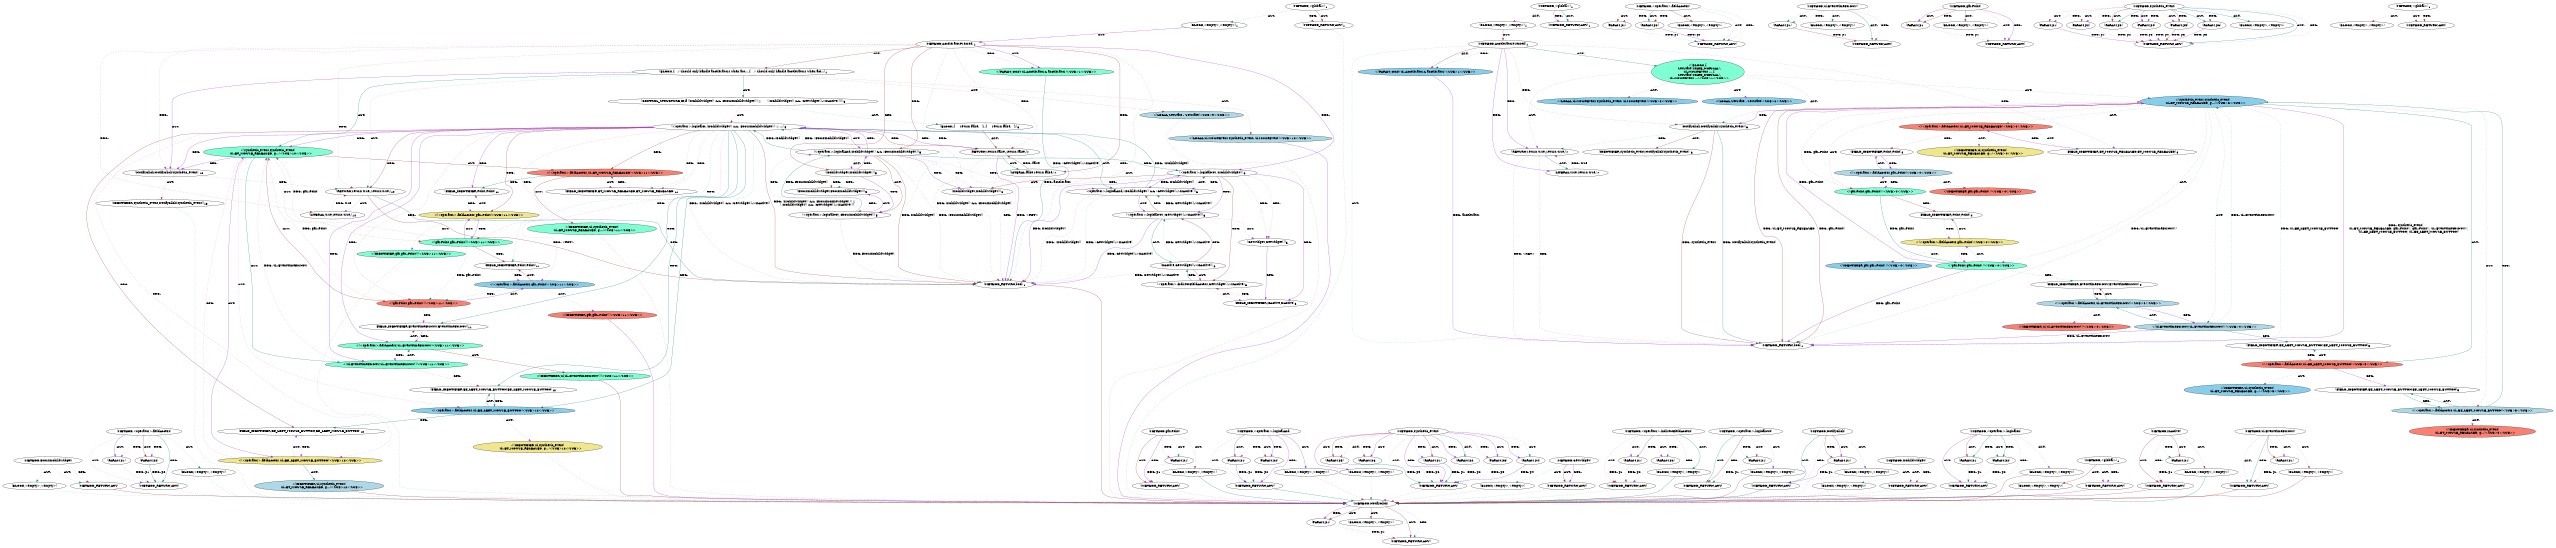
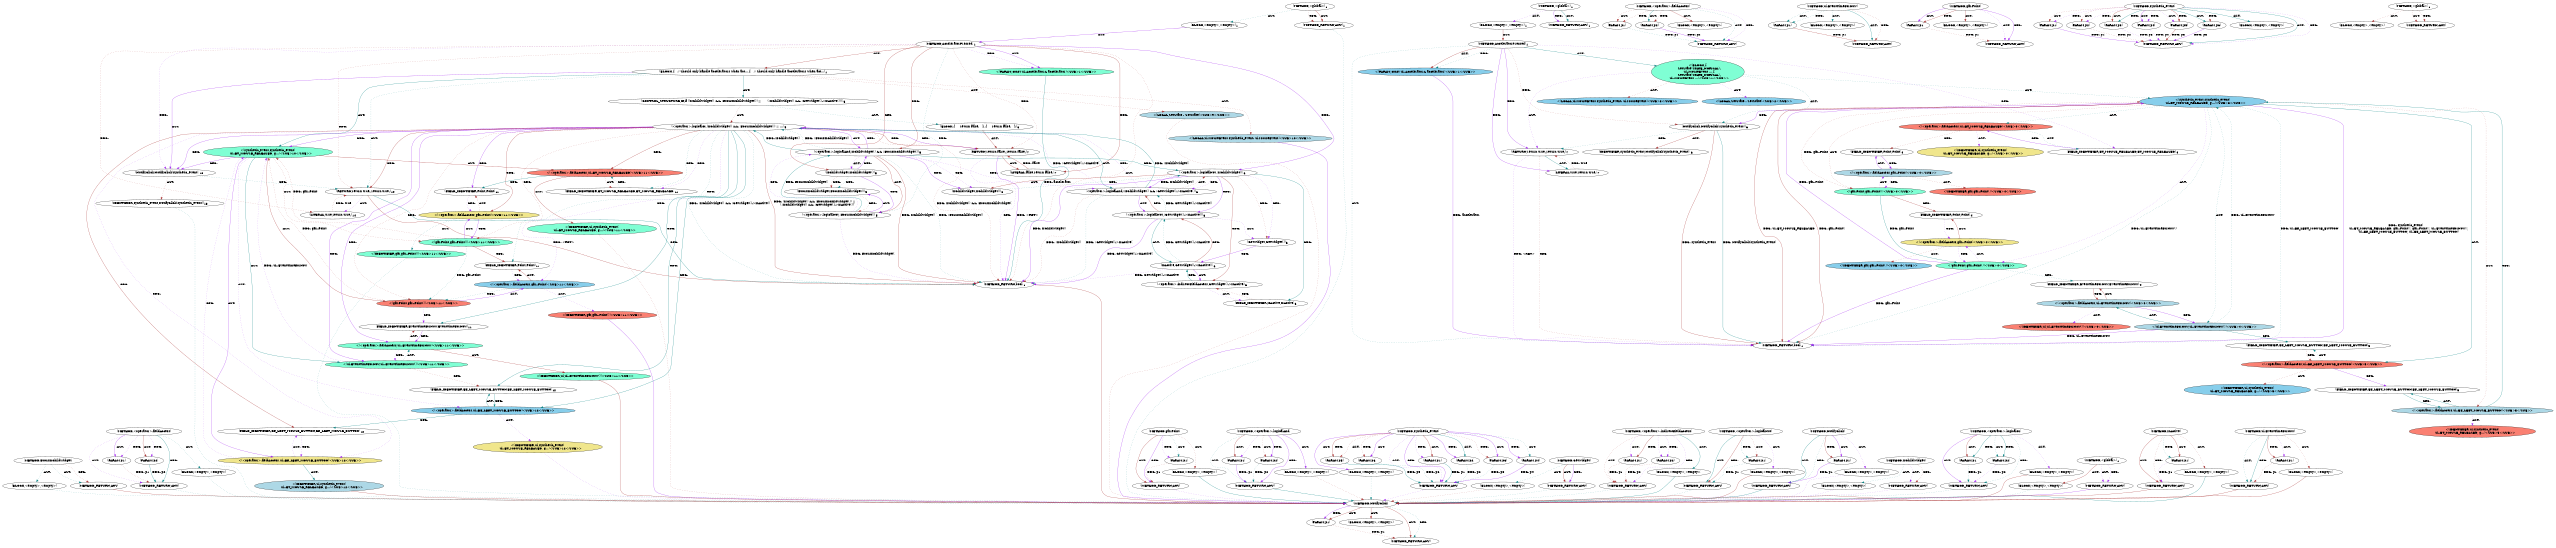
(1008, 164) -> (1008, 164)
(1304, 221) -> (1304, 221)
(1266, 272) -> (1228, 254)
